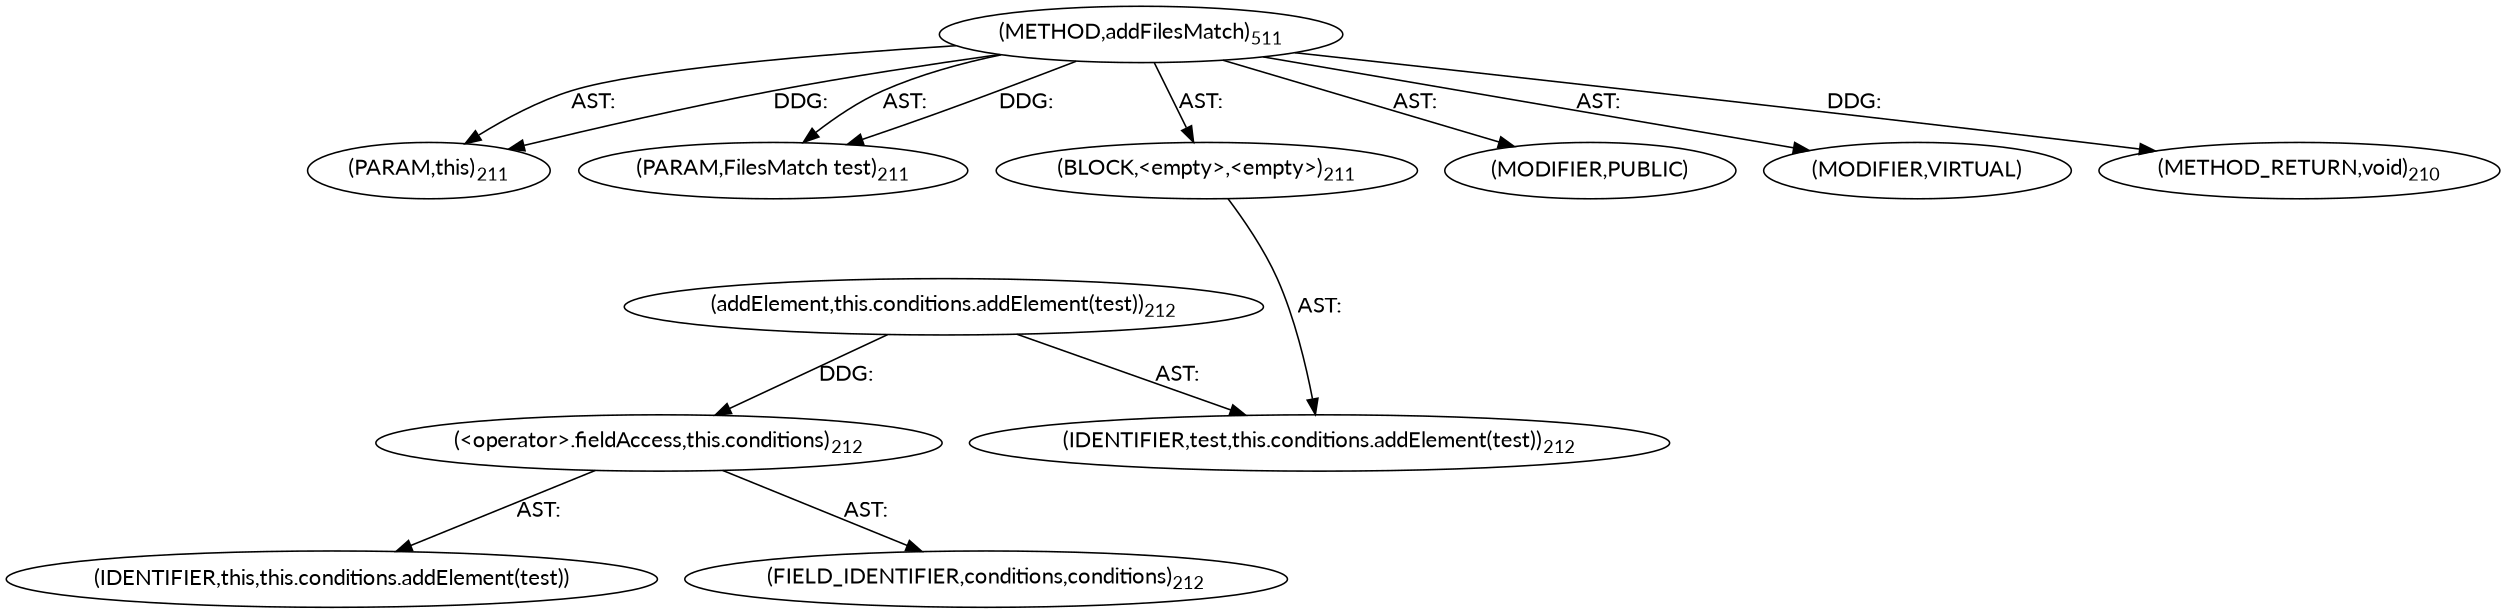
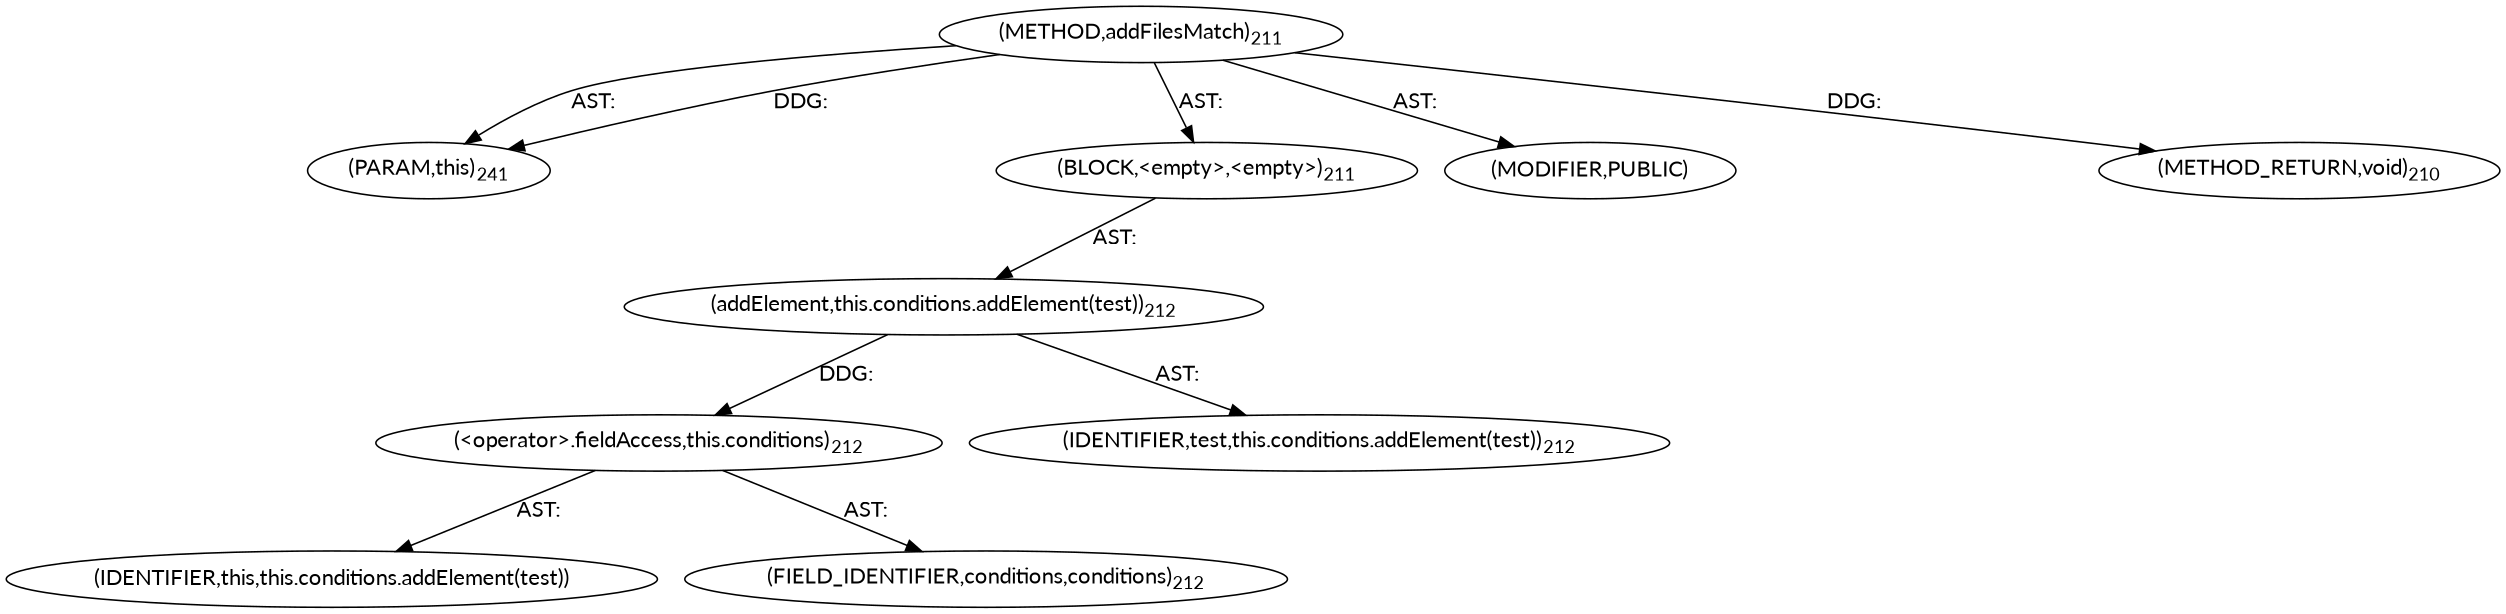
(1267, 32) -> (1267, 32)
(493, 168) -> (493, 168)
(773, 171) -> none
(1917, 171) -> none
(1283, 293) -> (1083, 235)
